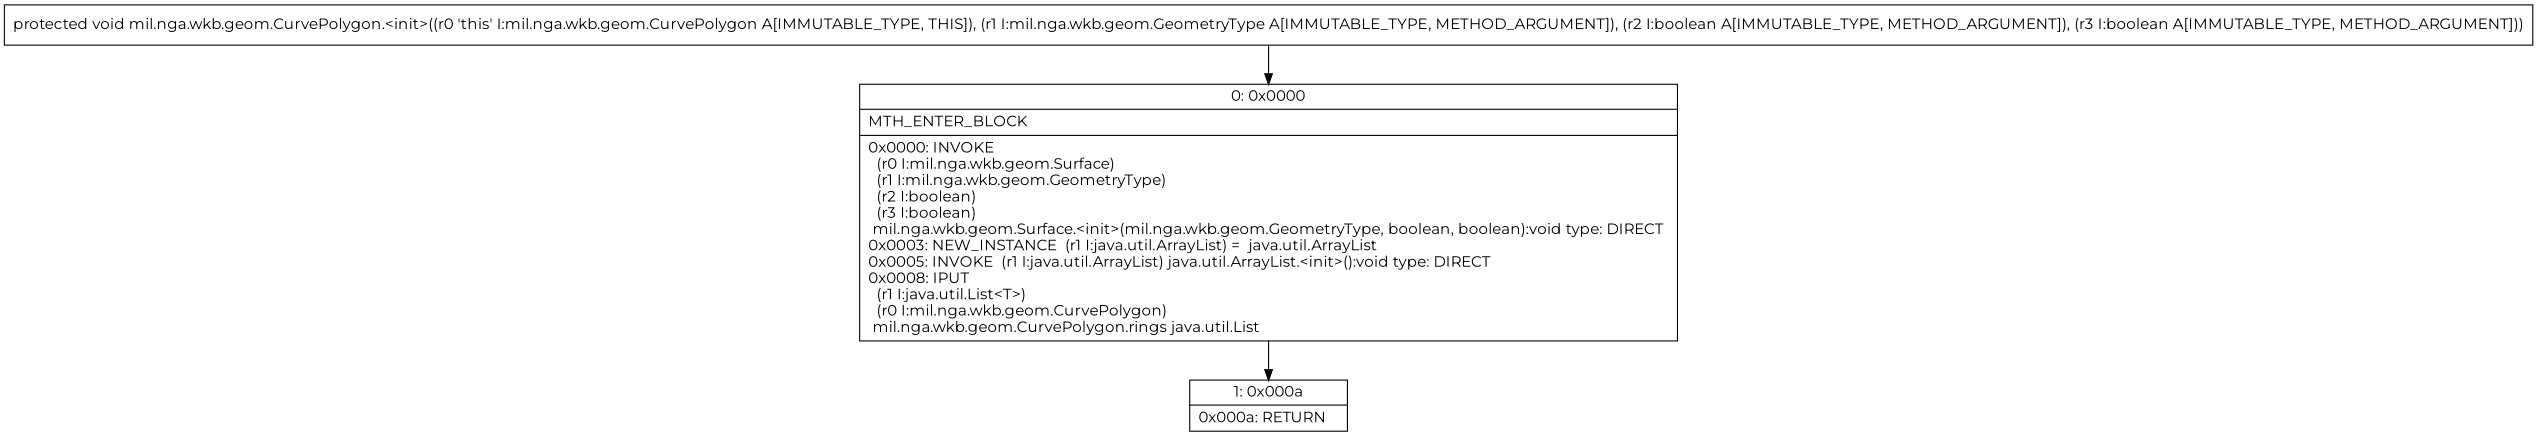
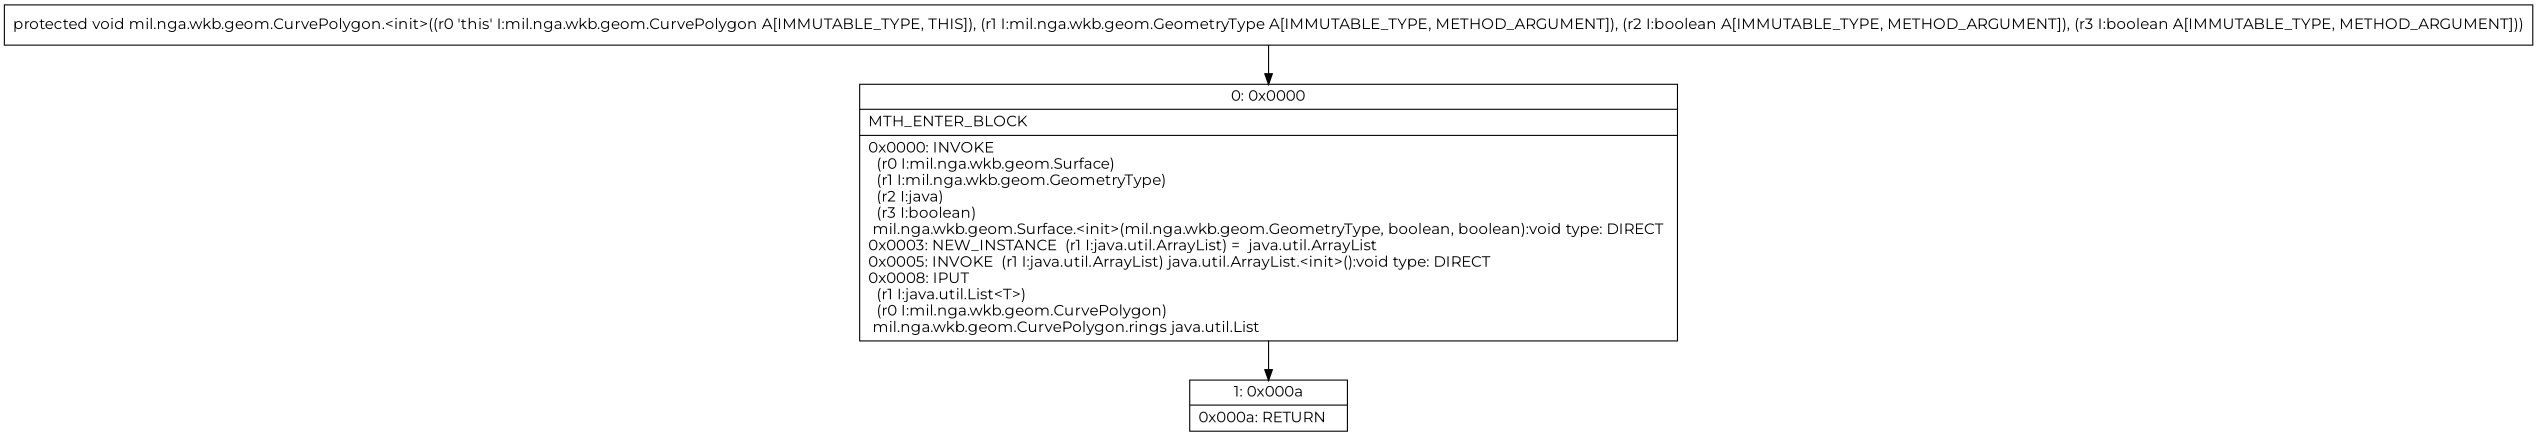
(923, 197) -> (906, 197)
